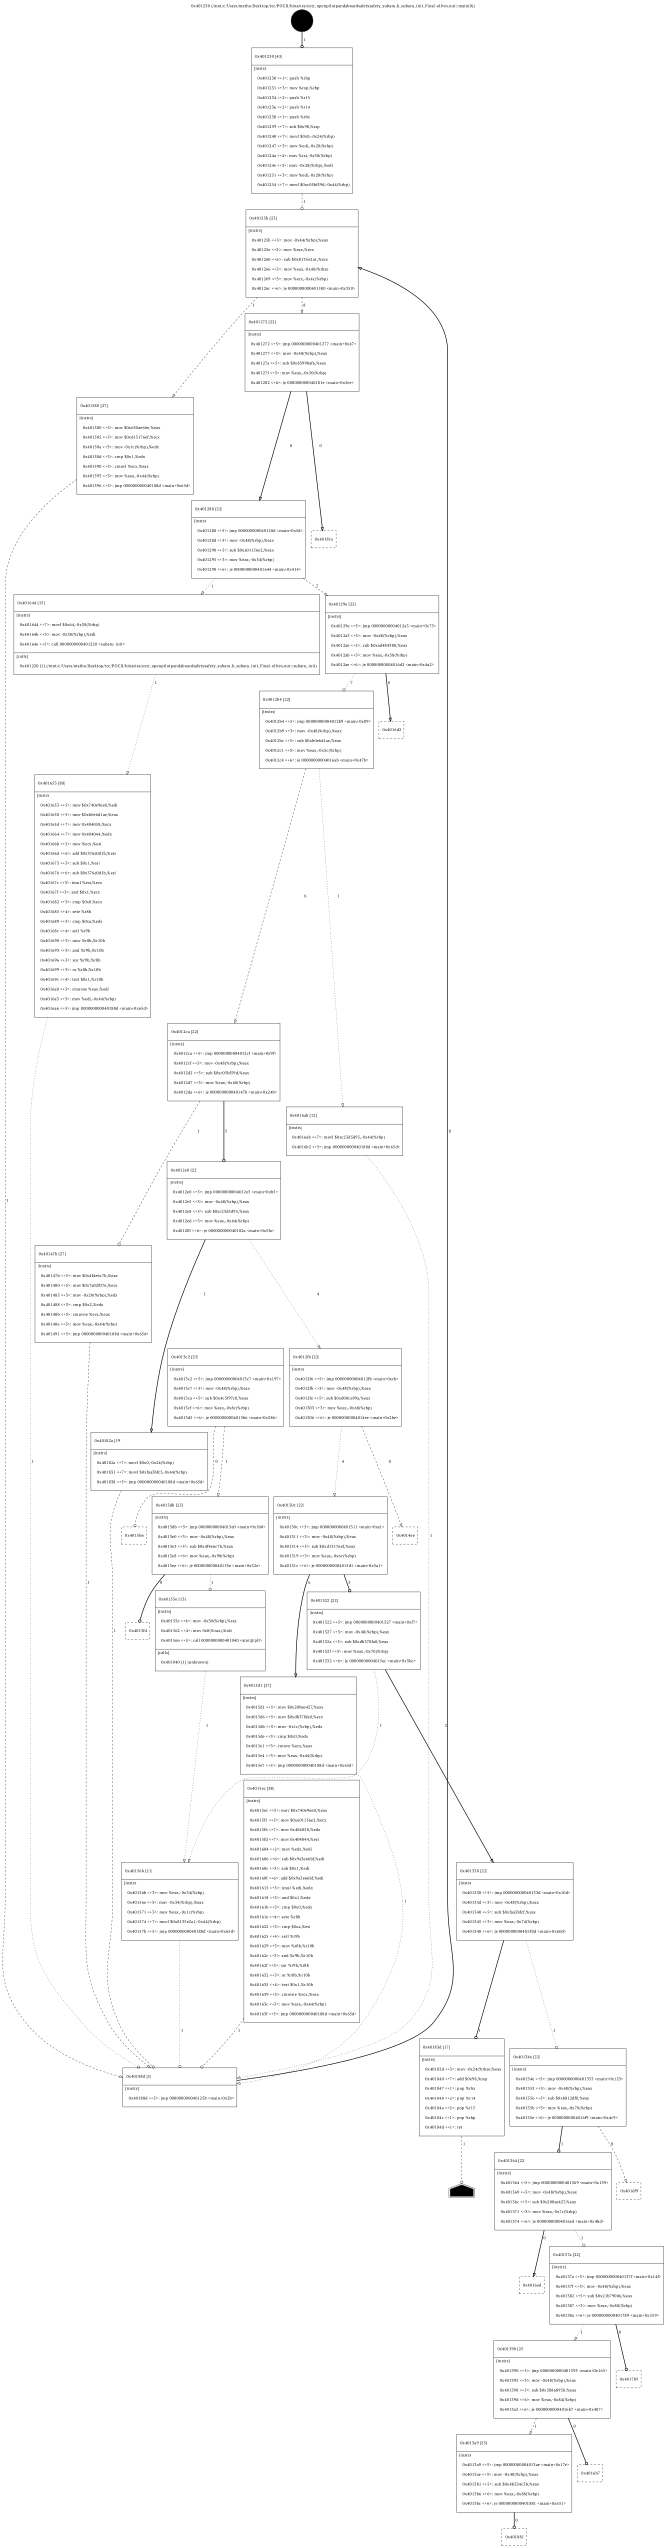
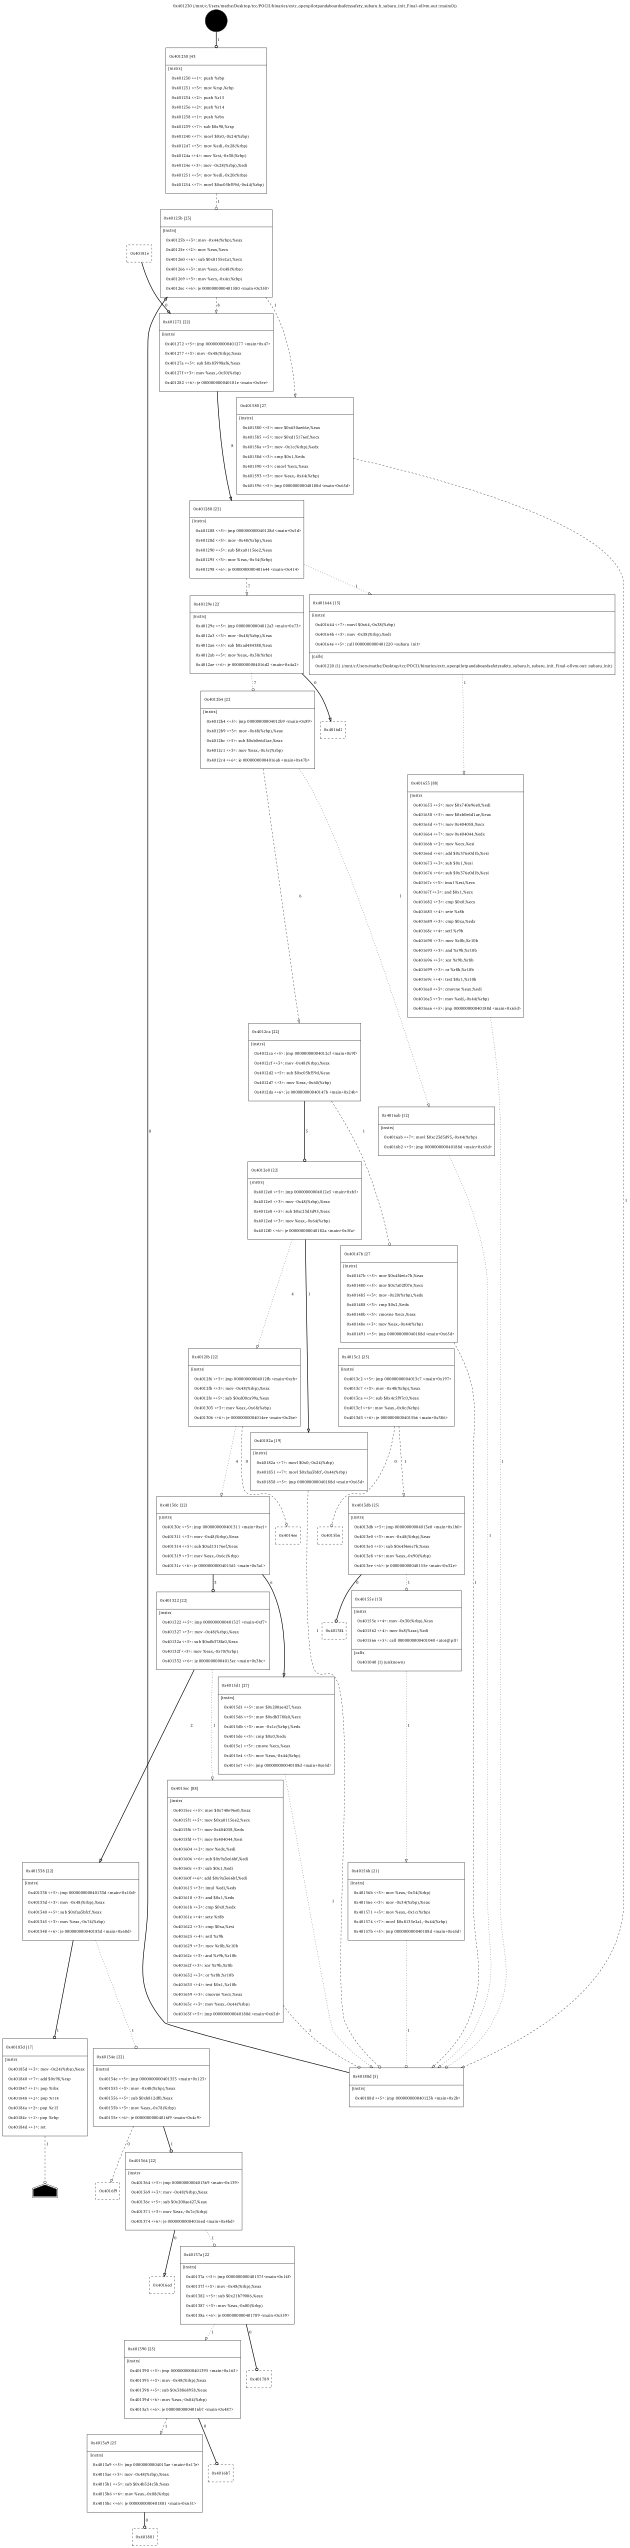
(314, 459) -> (152, 288)
(306, 1778) -> (211, 1723)
